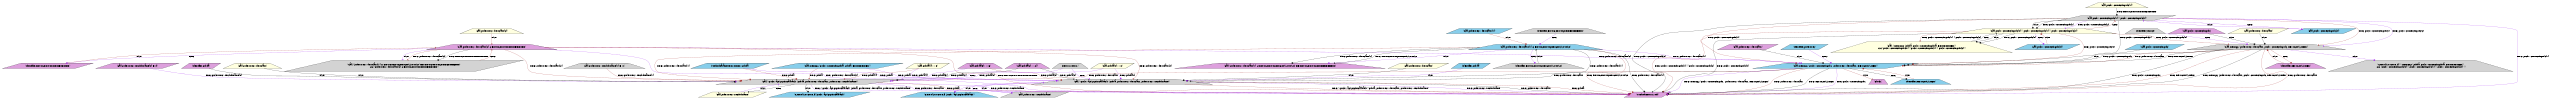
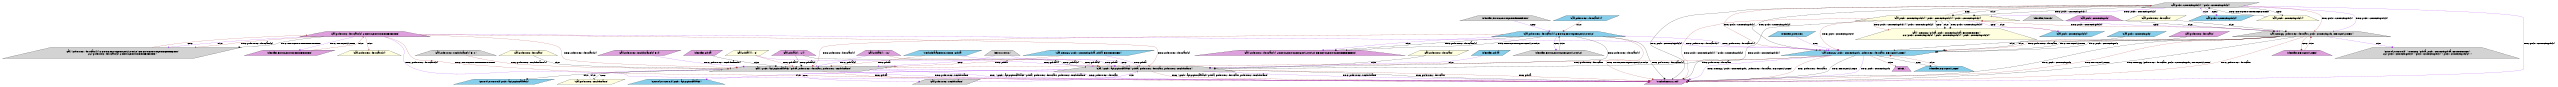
none -> (2261, 9)
(492, 39) -> (367, 43)
(192, 56) -> (343, 43)
(1112, 66) -> none
